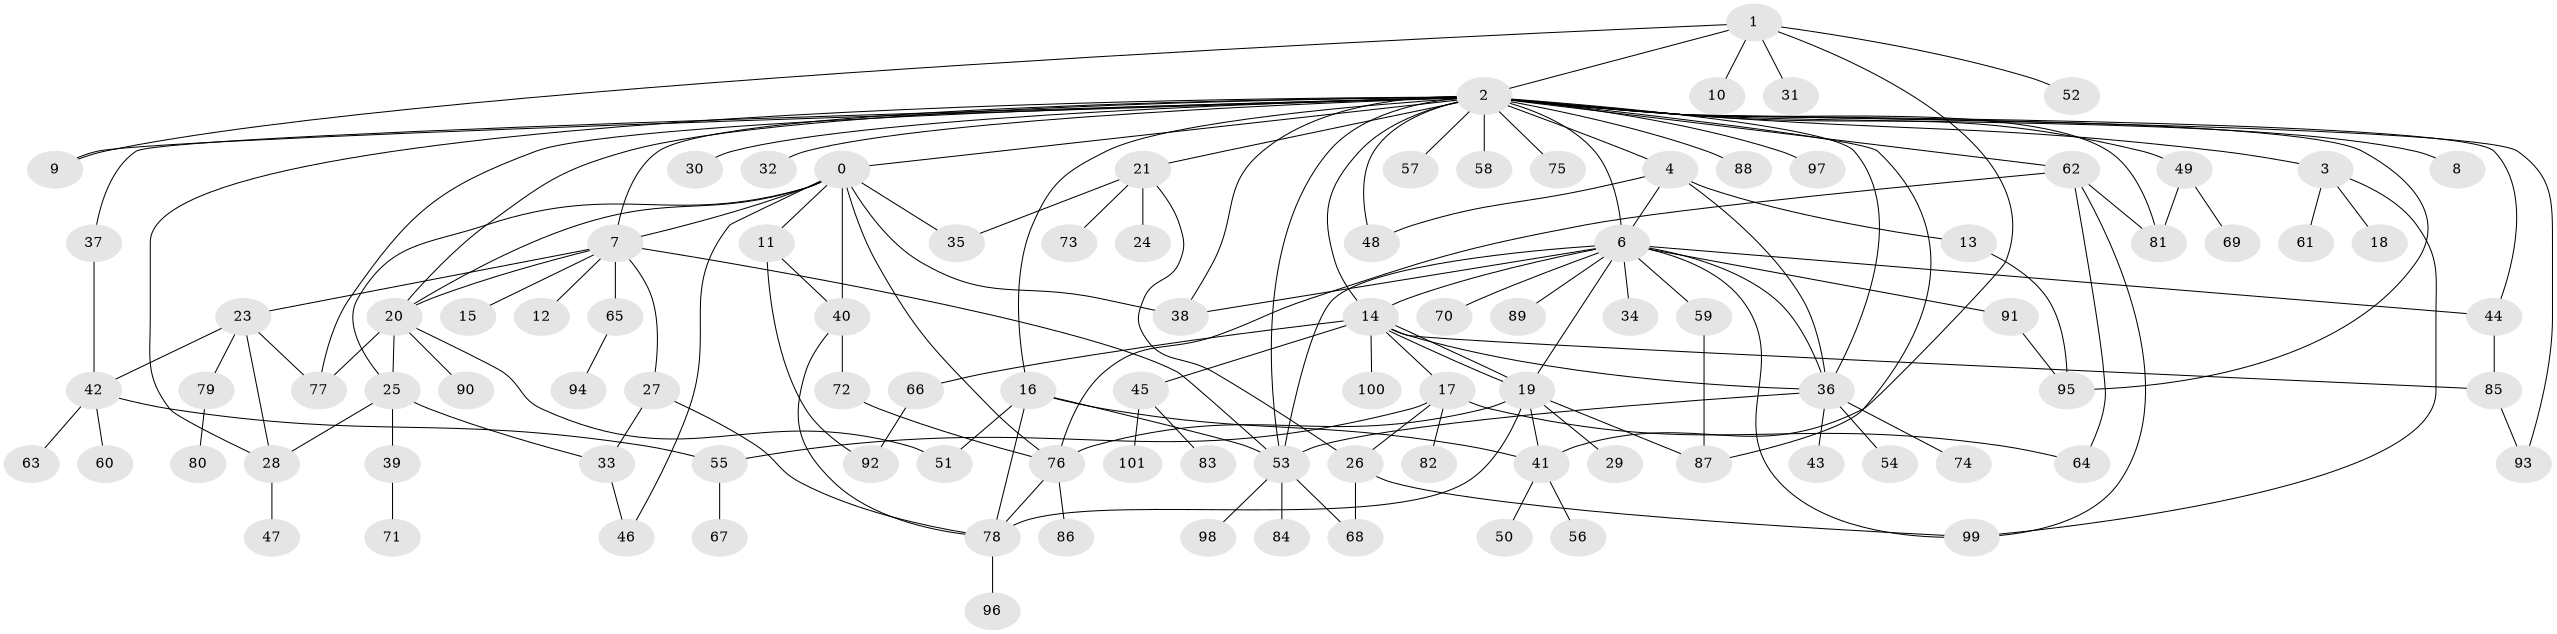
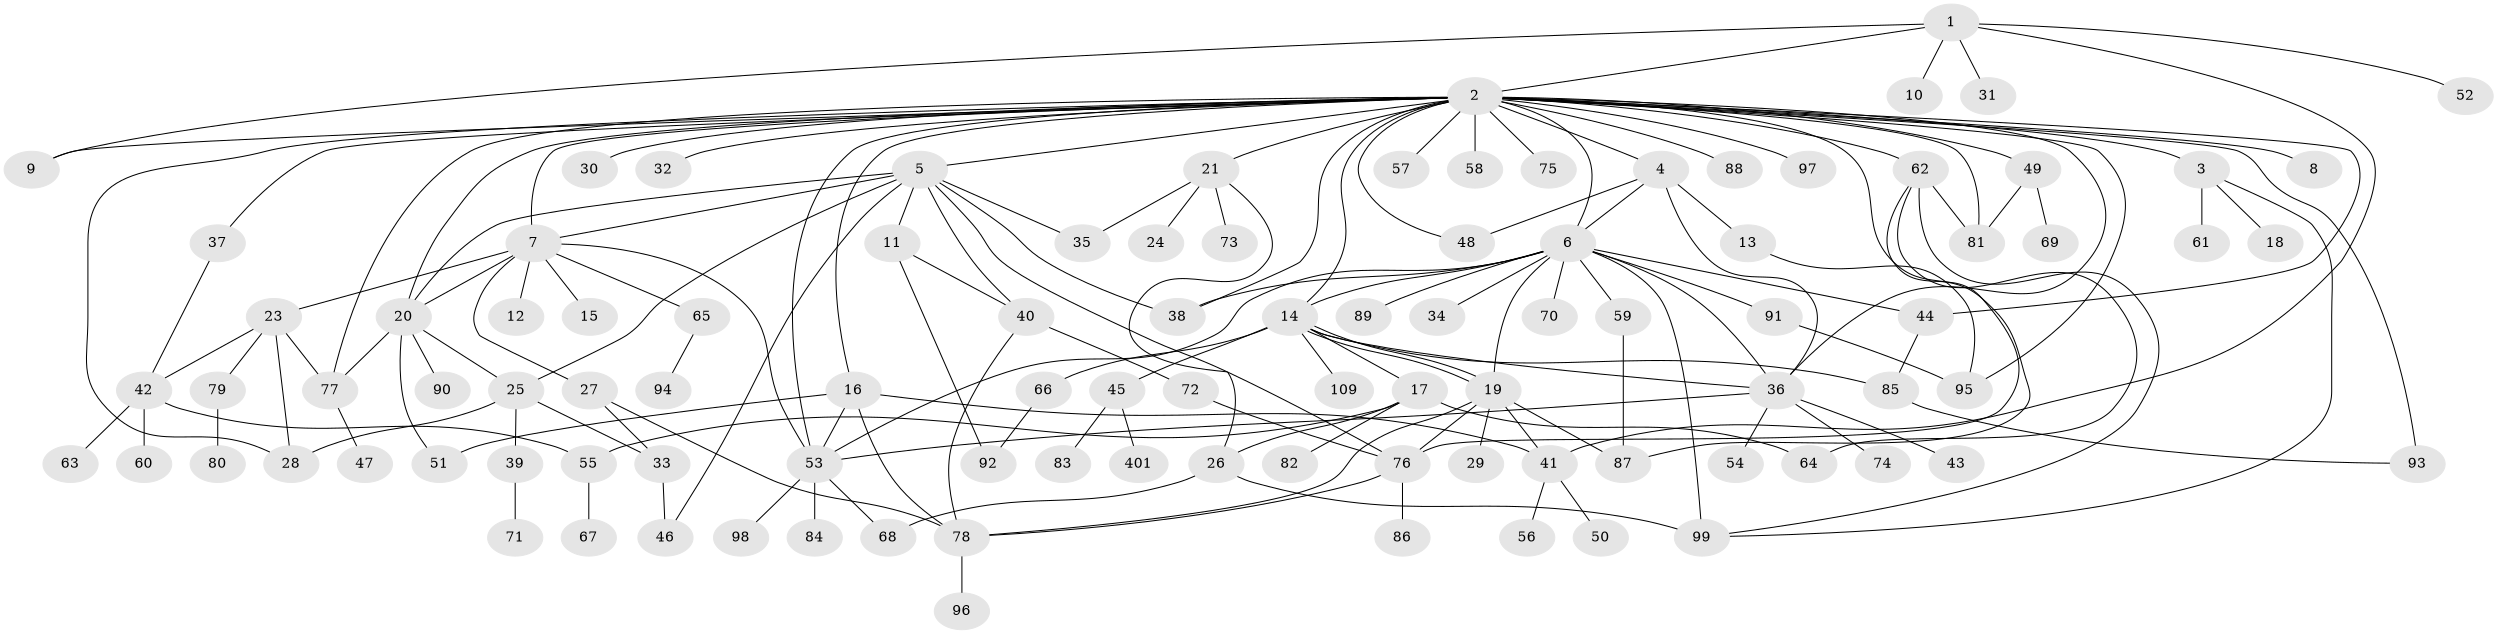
(842, 170) -> (920, 170)
(1372, 390) -> (1344, 390)
(1133, 464) -> (1139, 464)
(272, 501) -> (345, 421)
